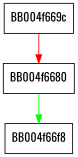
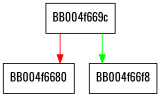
(39, 104) -> (102, 44)
